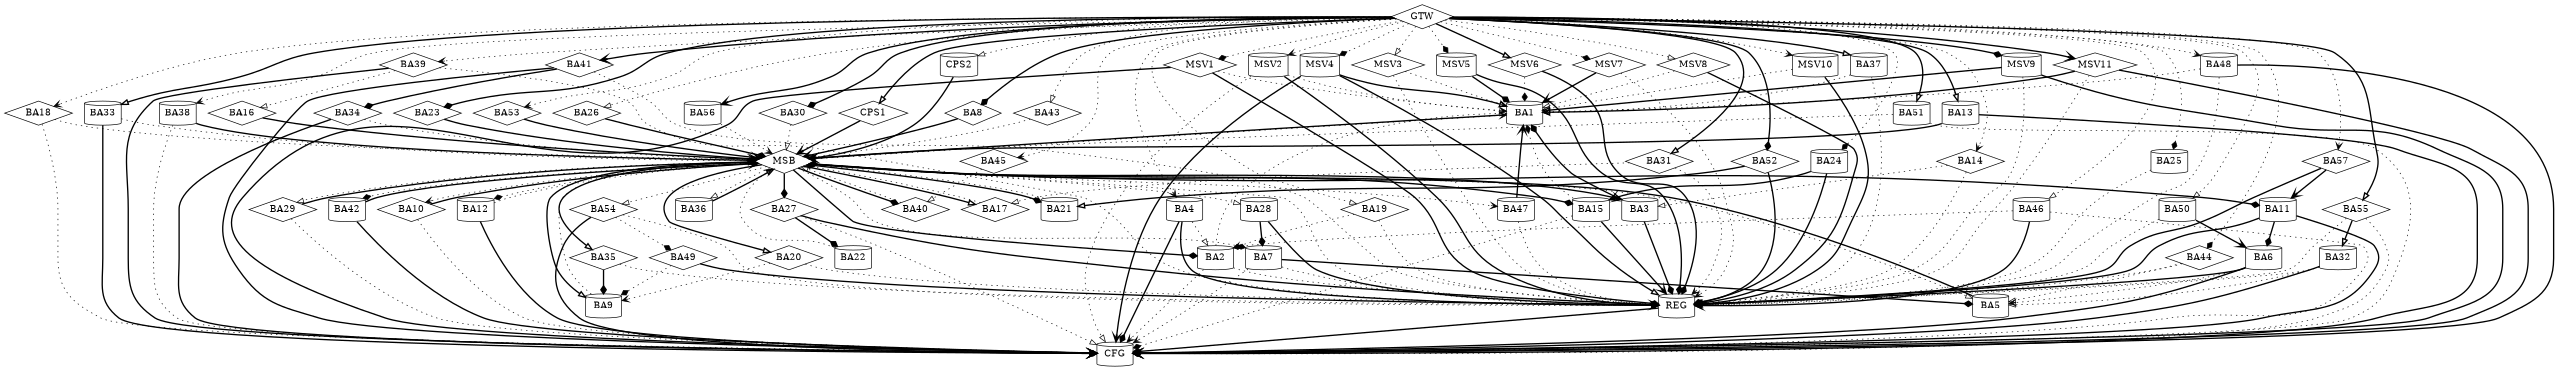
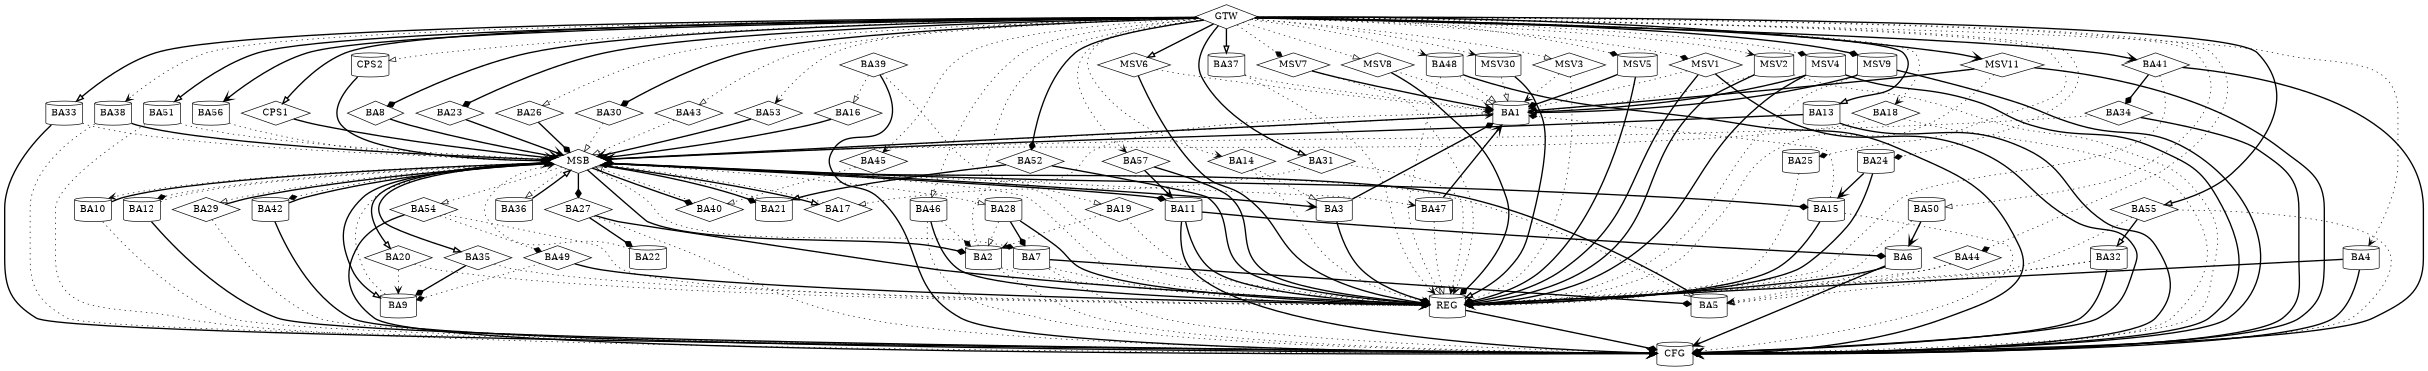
(682, 44) -> none
(1815, 65) -> (1498, 65)
(411, 210) -> (93, 210)
(1198, 231) -> (995, 231)
